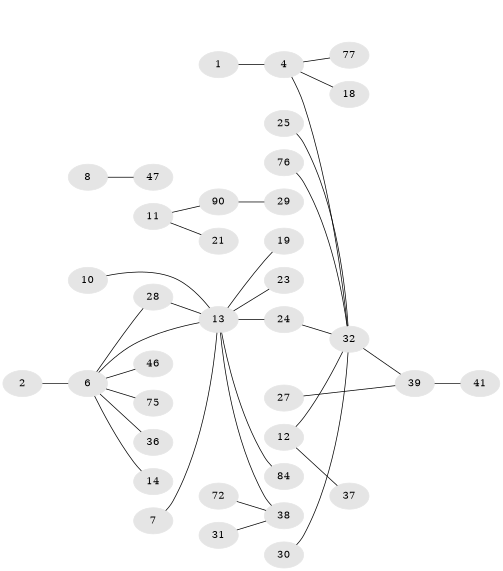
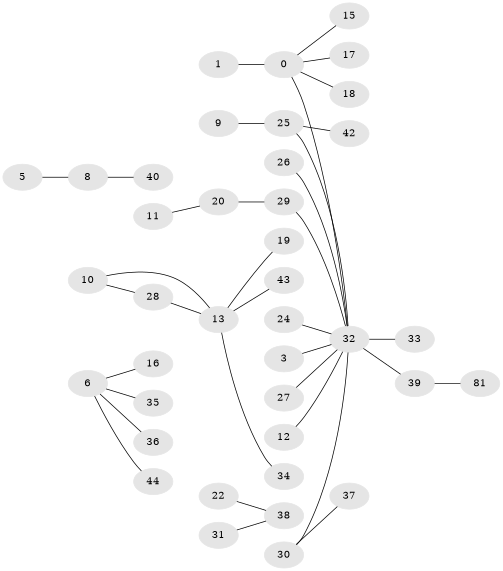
none -> (349, 16)
(349, 55) -> (349, 55)
(284, 65) -> (284, 65)
none -> (219, 123)
none -> (349, 134)
(284, 163) -> (284, 163)
none -> (23, 177)
(153, 177) -> (153, 177)
(219, 202) -> (219, 202)
(219, 241) -> none
none -> (326, 267)
(284, 280) -> (284, 280)
(251, 320) -> none
(145, 339) -> none
none -> (415, 339)
(119, 340) -> (121, 289)
none -> (284, 359)
(153, 364) -> (153, 364)
(23, 384) -> none
(480, 384) -> (480, 384)
(349, 391) -> (317, 369)
(153, 403) -> (153, 403)
(236, 422) -> none
(317, 467) -> (317, 525)
(284, 477) -> (284, 477)
(153, 482) -> (153, 482)
(219, 496) -> (219, 496)
(153, 521) -> none
